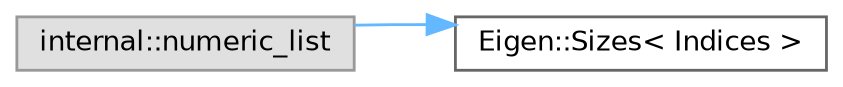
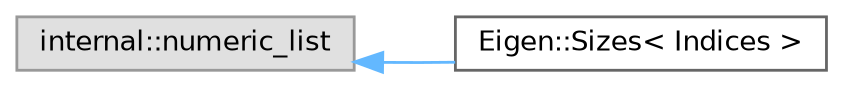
(391, 25) -> (419, 63)
